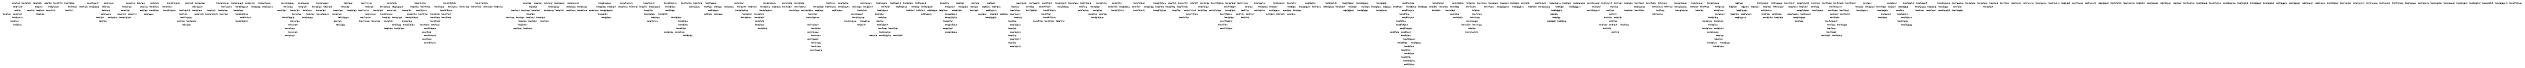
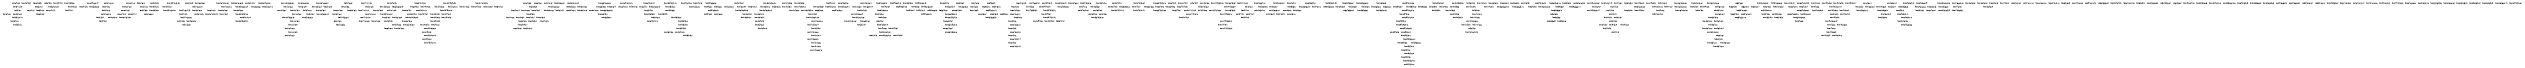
(1229, 18) -> none
none -> (817, 21)
